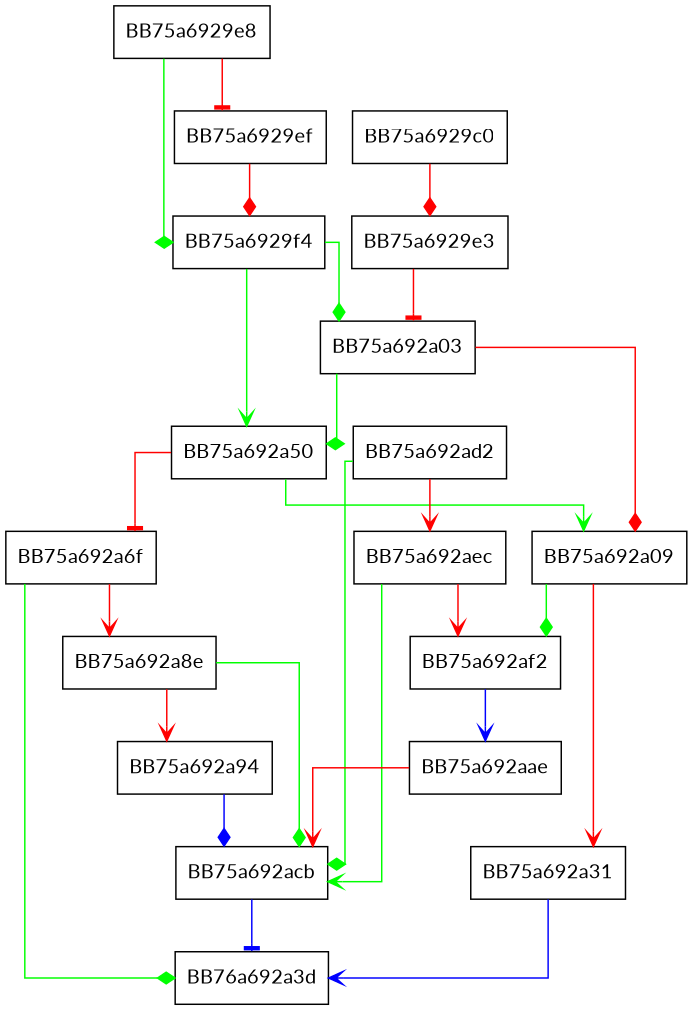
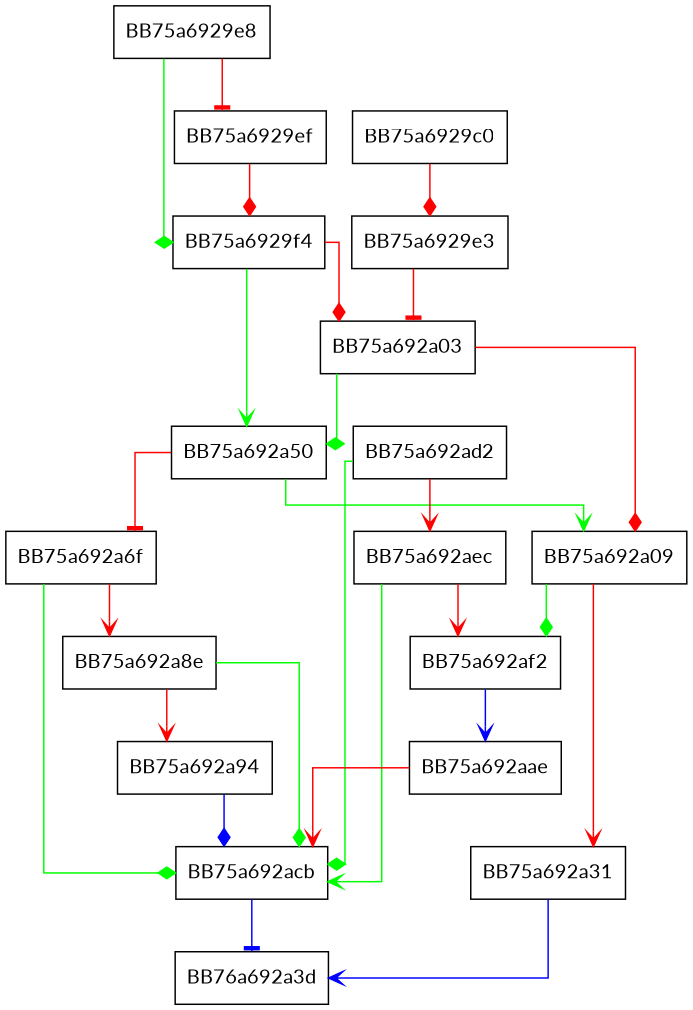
(339, 266) -> (339, 266)
(25, 847) -> (44, 786)
